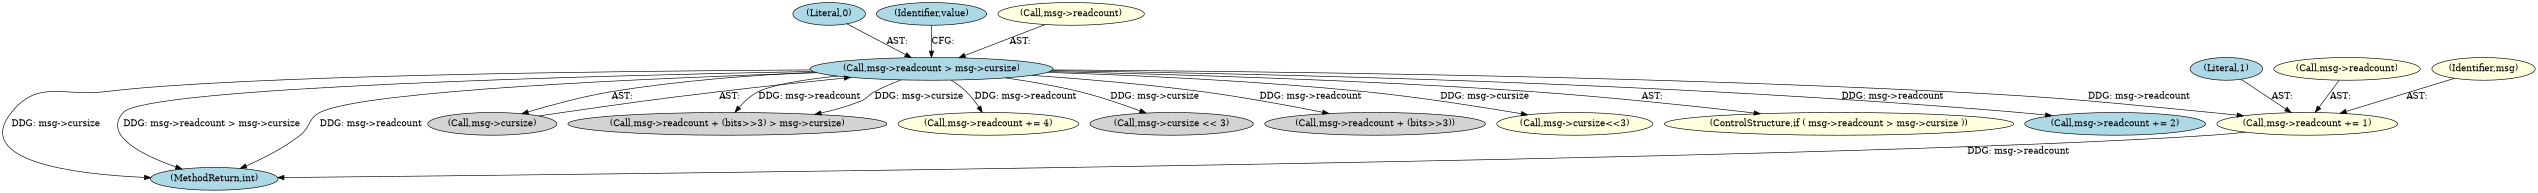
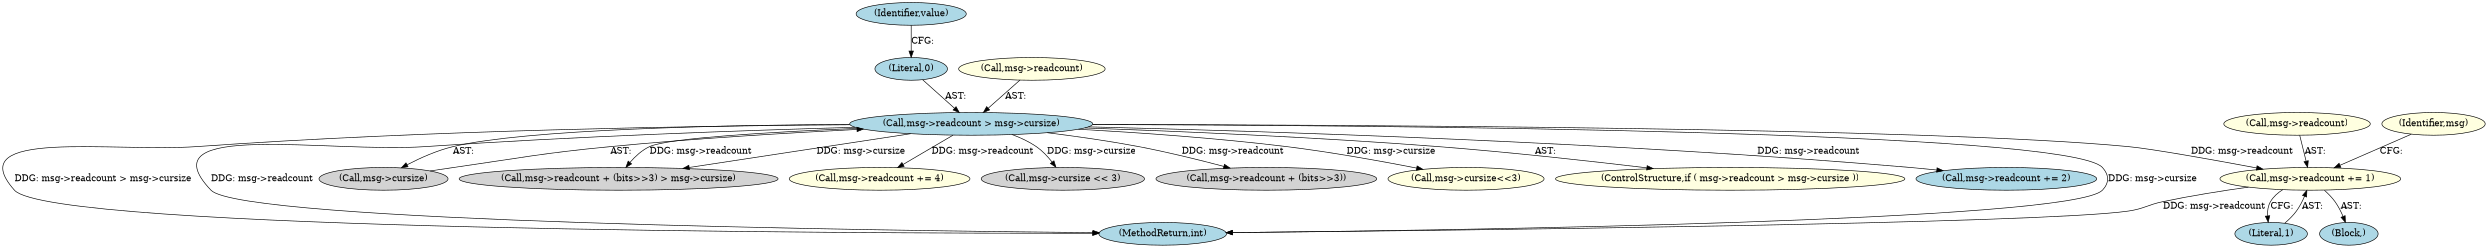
(931, 38) -> (911, 38)
(2418, 96) -> (2393, 151)
none -> (2271, 201)
none -> (2349, 234)
